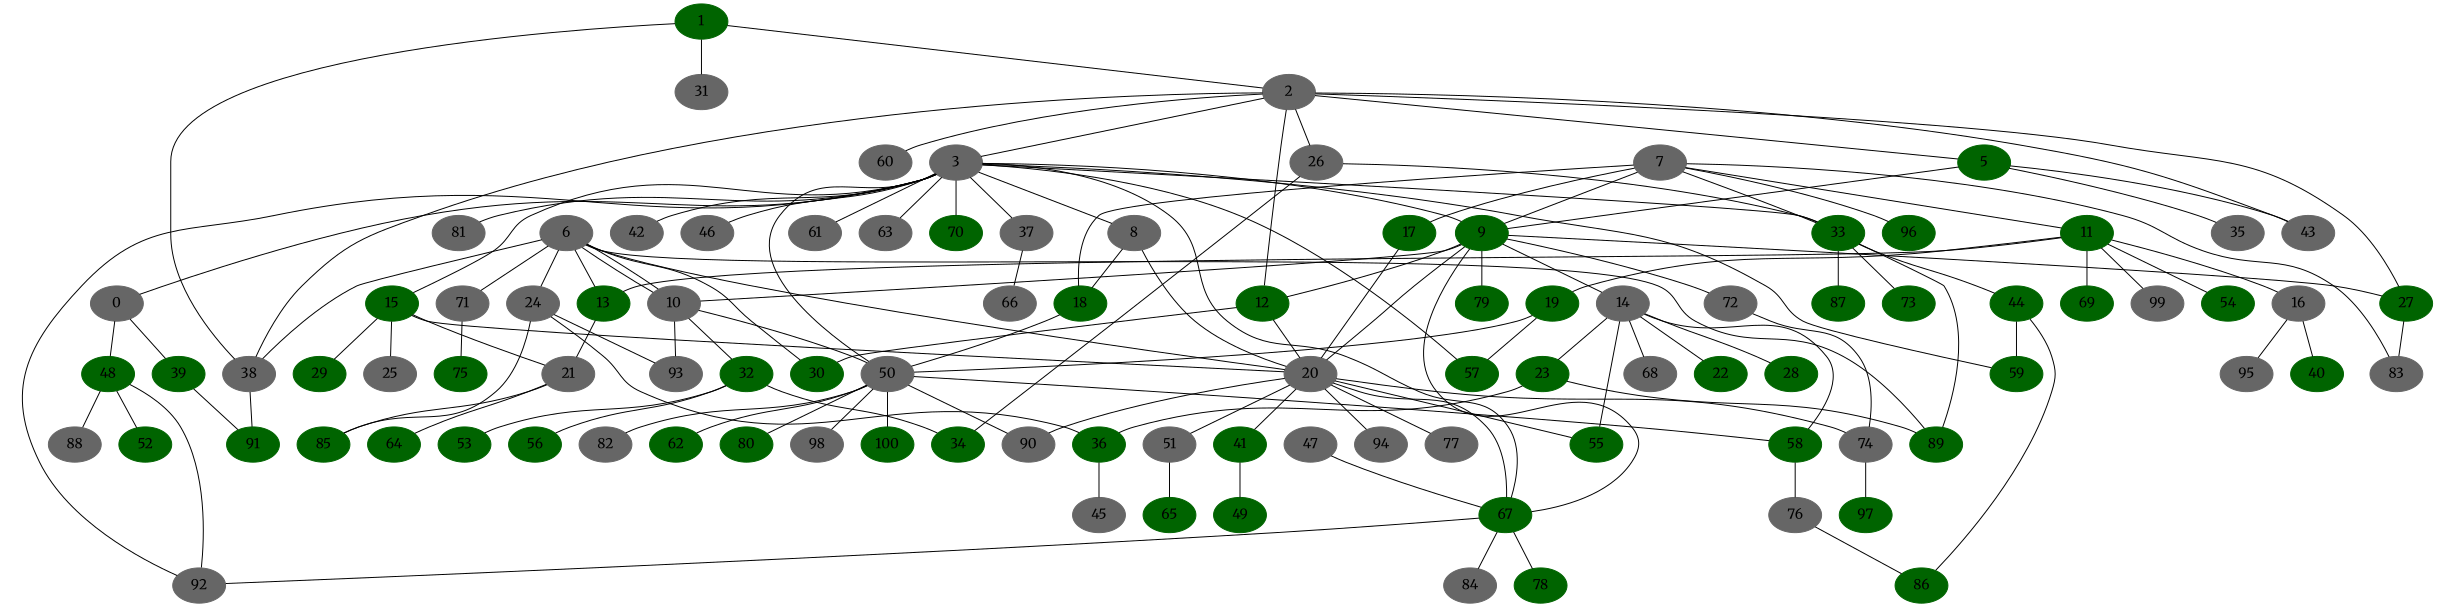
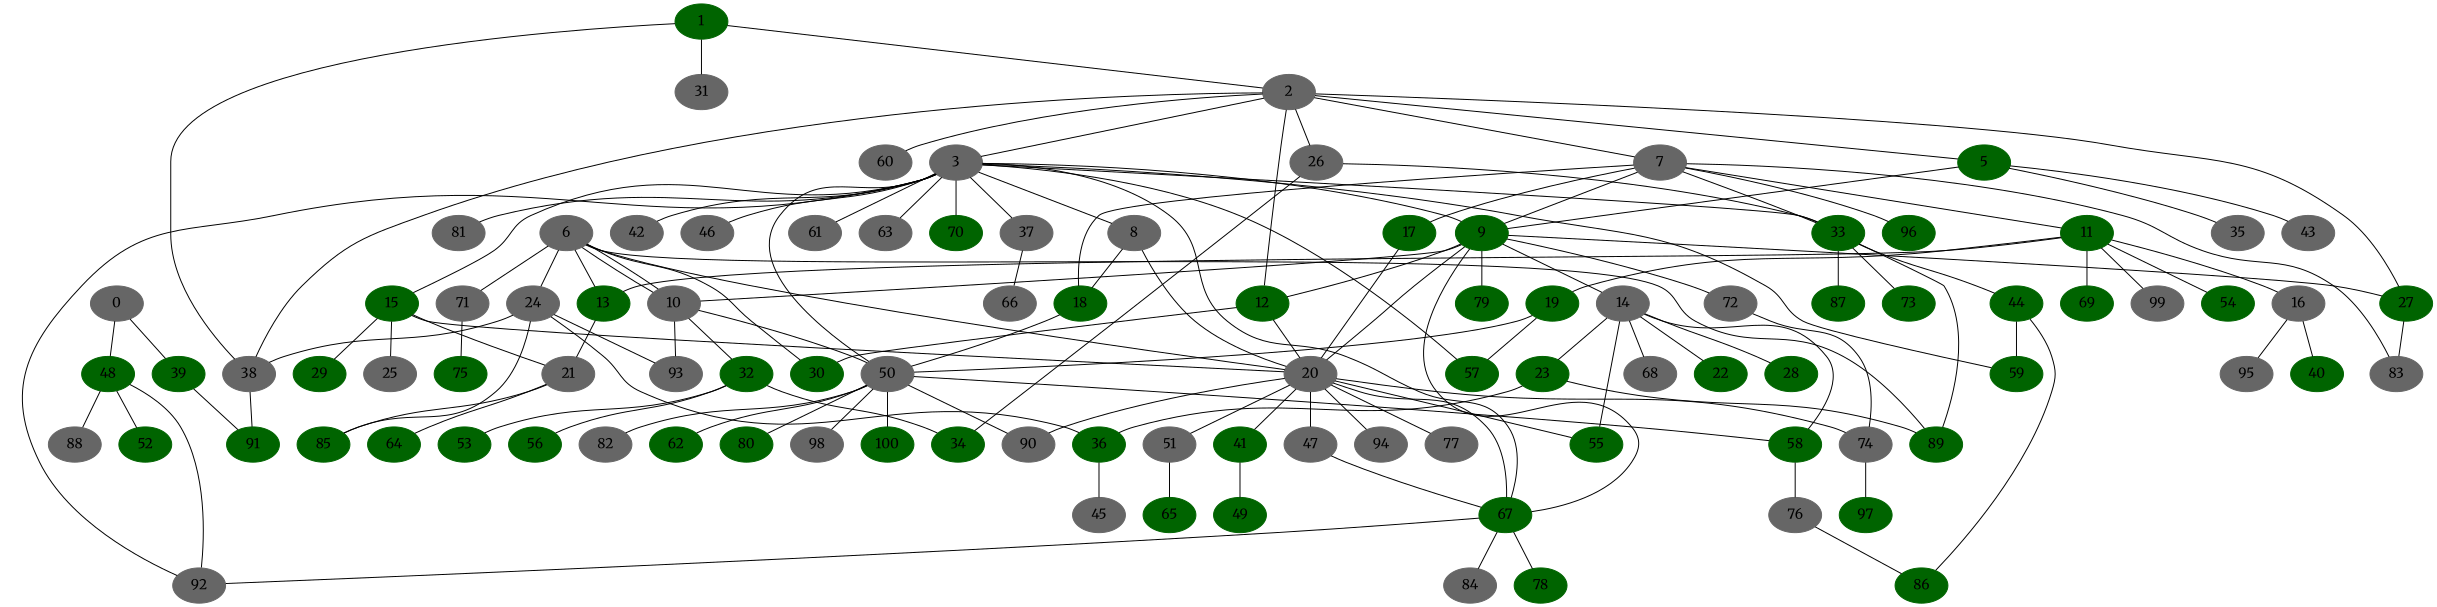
(1930, 132) -> (1475, 127)
(514, 204) -> none
(391, 276) -> (397, 338)
none -> (1311, 415)
